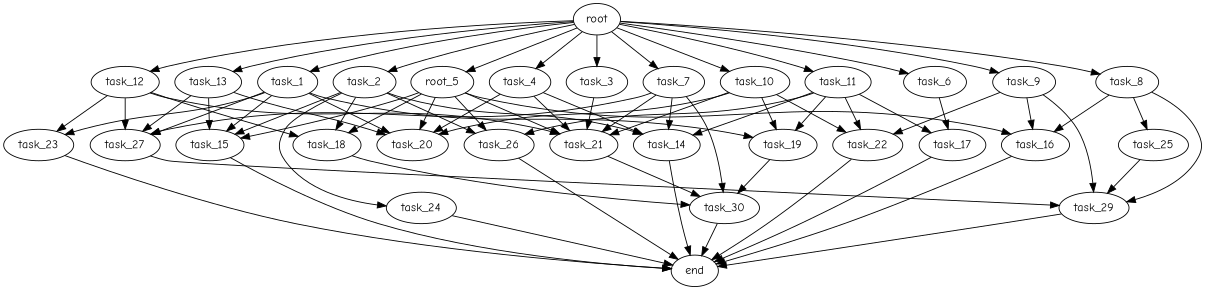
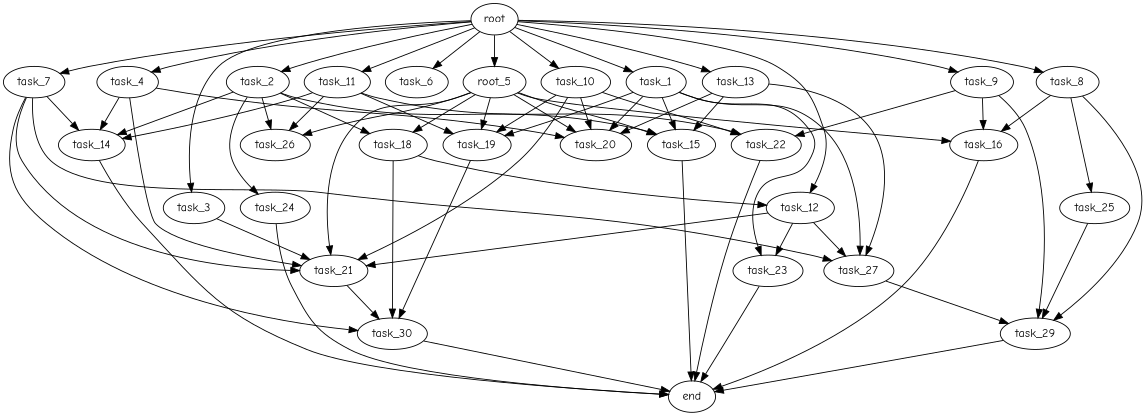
none -> (488, 107)
(220, 114) -> (587, 188)
(952, 145) -> none
(595, 206) -> none
